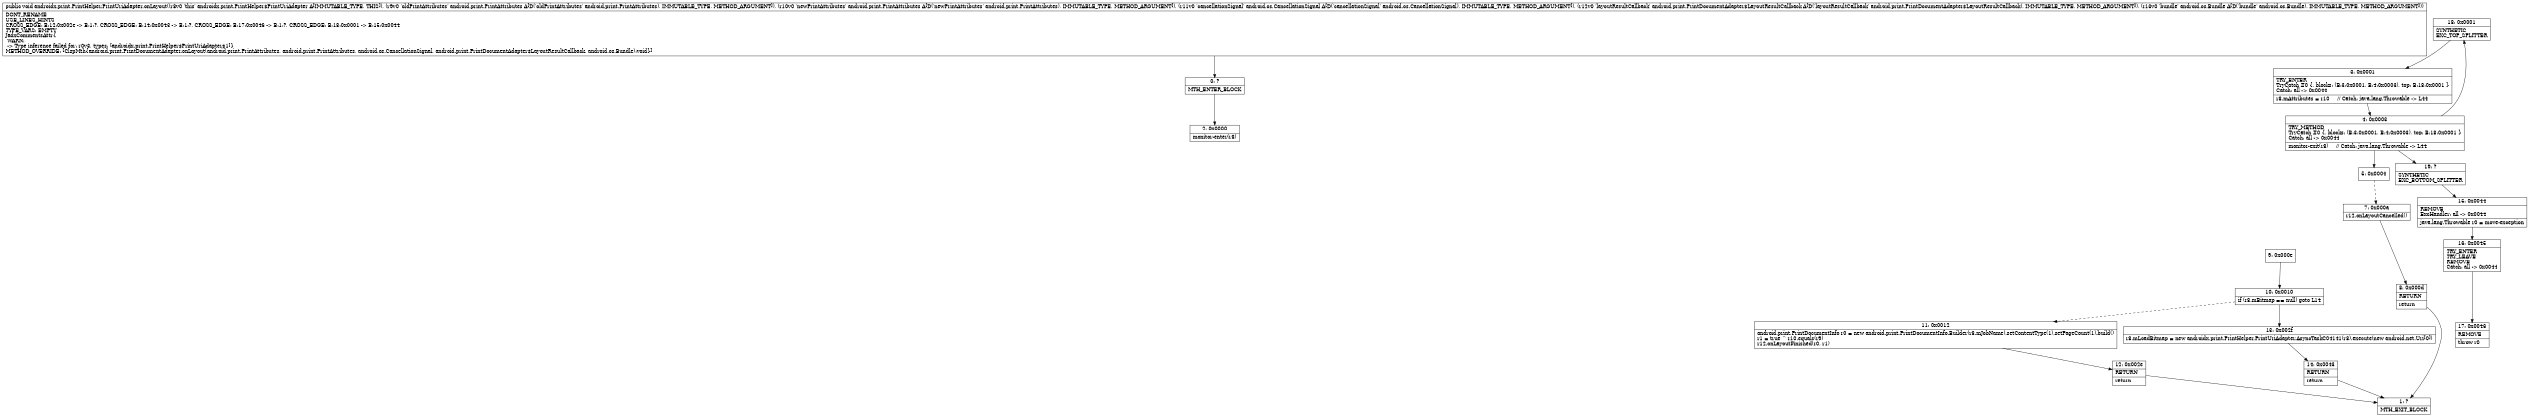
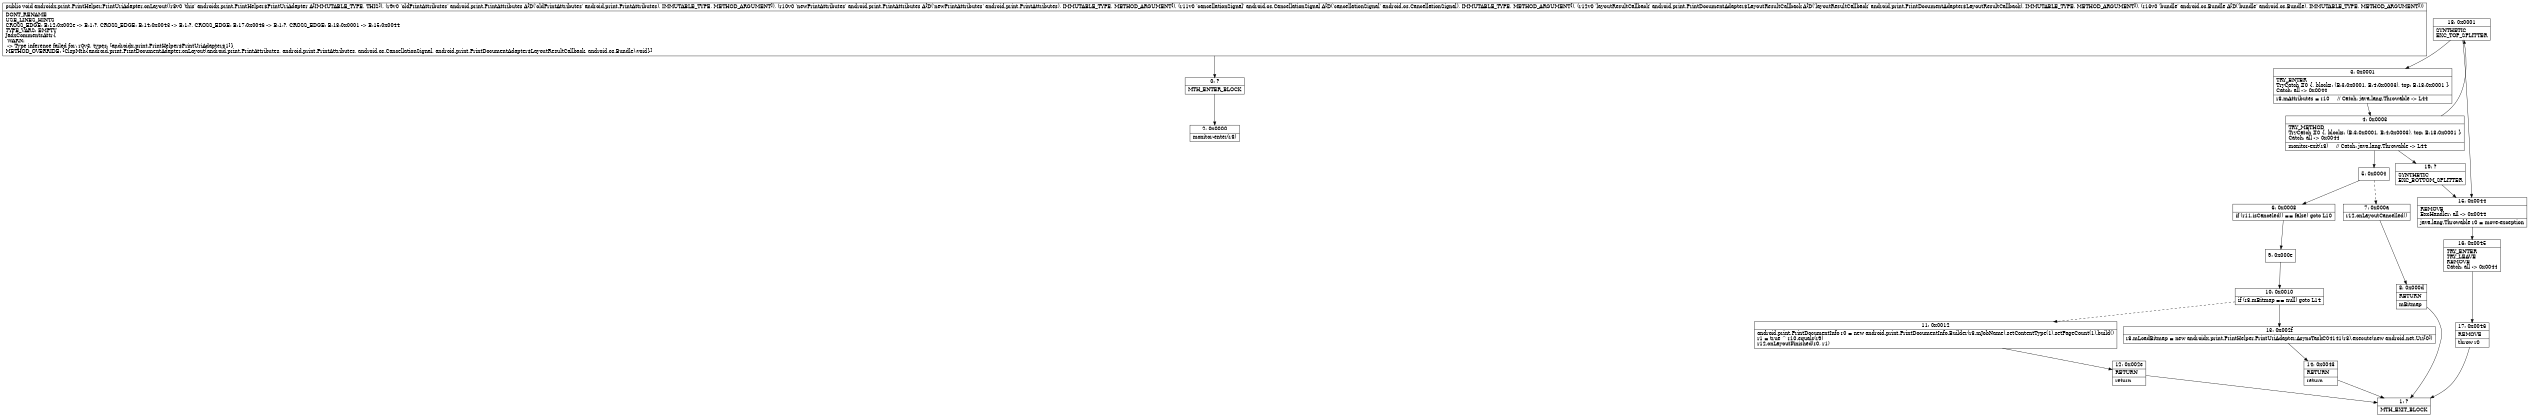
none -> (2468, 117)
none -> (2284, 212)
(2407, 305) -> (2410, 305)
none -> (2457, 376)
